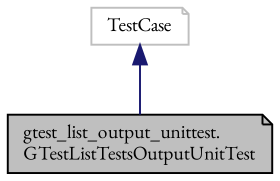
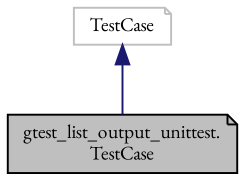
(140, 144) -> (122, 144)
